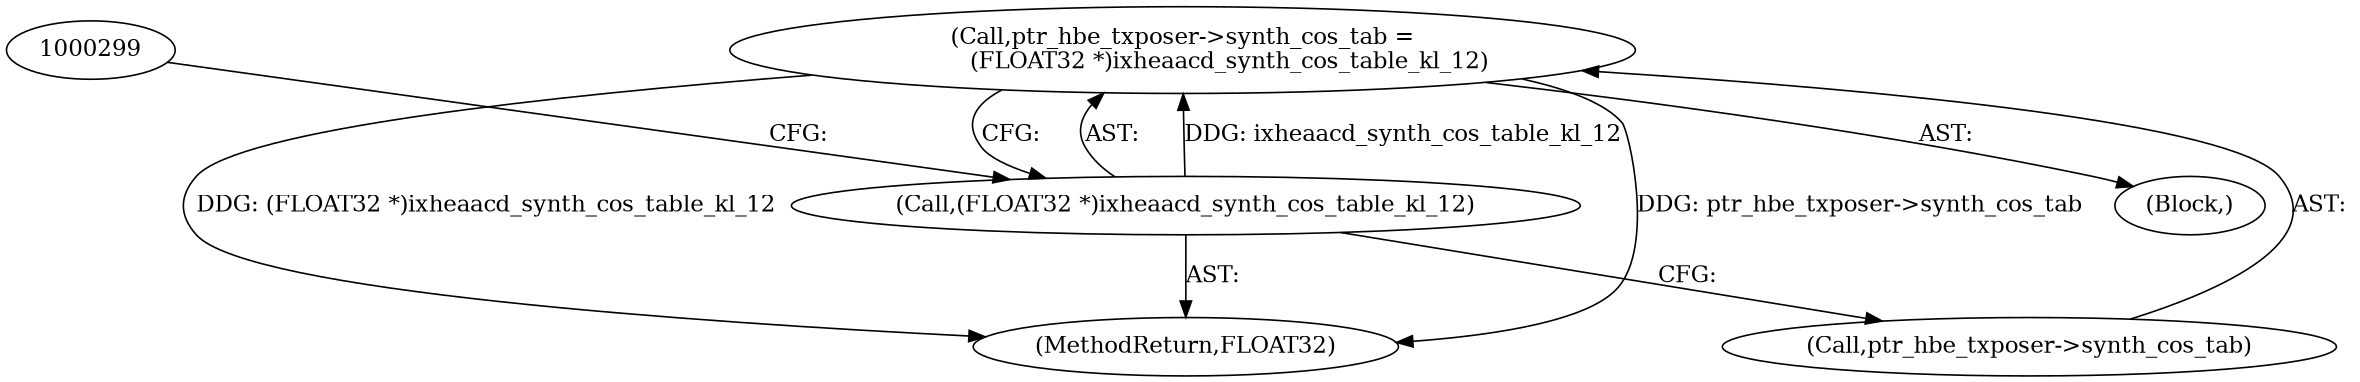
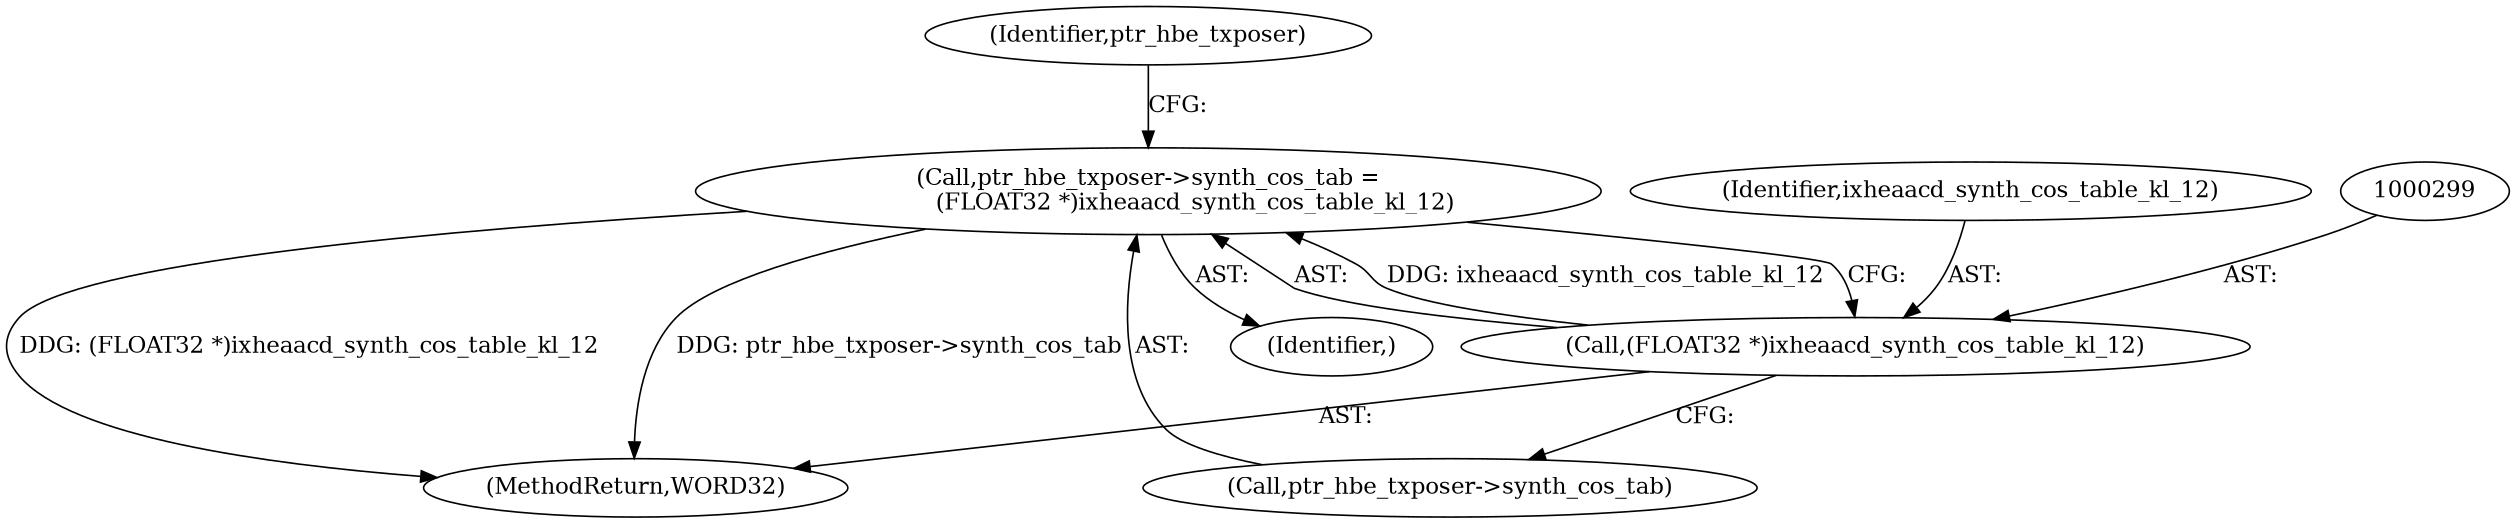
none -> (1148, 36)
(802, 135) -> (2255, 276)
none -> (1971, 191)
(2190, 206) -> (1332, 347)
(1186, 347) -> (636, 488)
